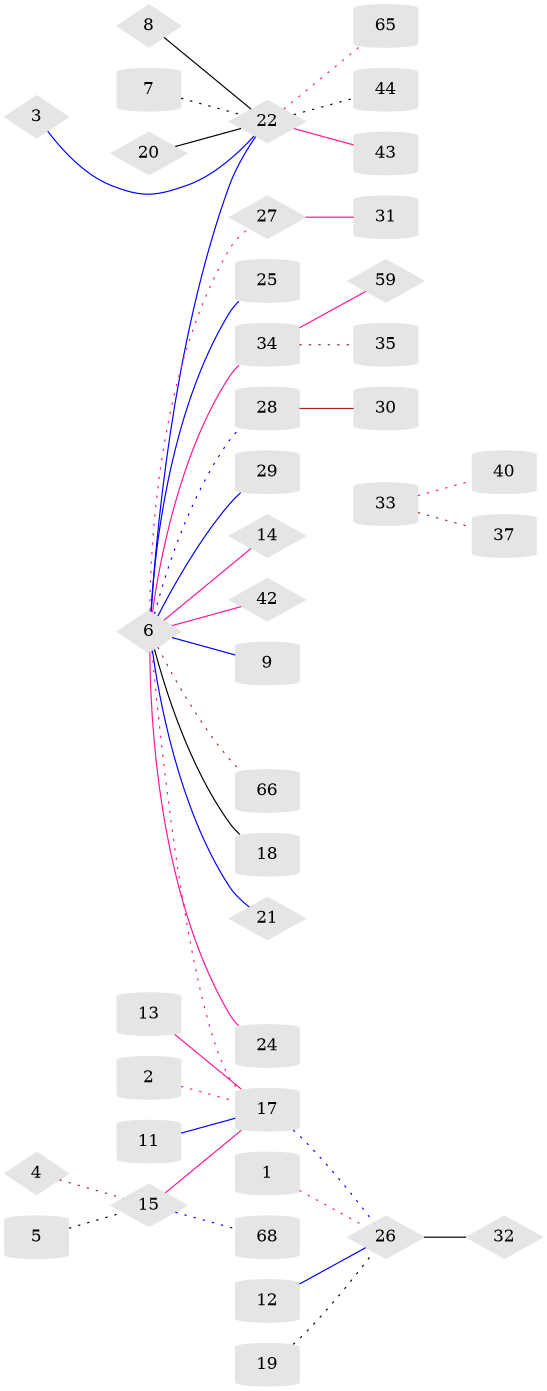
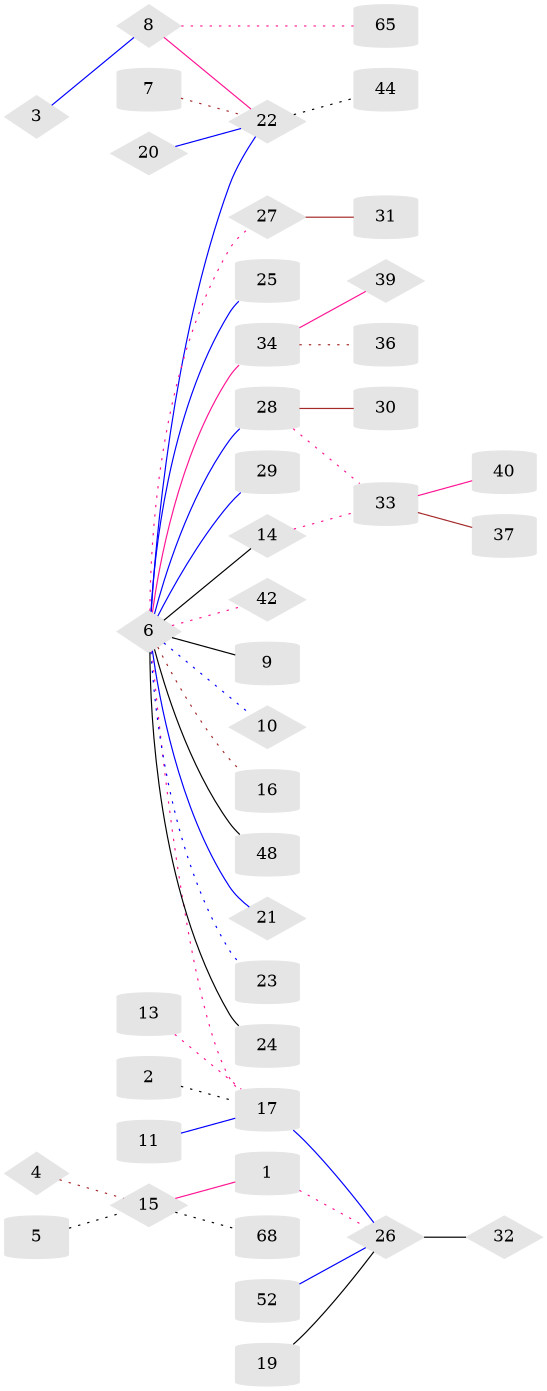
(207, 73) -> (207, 73)
(322, 78) -> (268, 26)
(211, 106) -> (211, 106)
(208, 138) -> (208, 138)
(386, 153) -> none
(149, 194) -> (93, 71)
(330, 217) -> (330, 217)
(386, 281) -> (386, 281)
(386, 345) -> (386, 345)
none -> (326, 456)
(445, 488) -> (445, 488)
(188, 517) -> (188, 517)
(445, 520) -> (445, 520)
none -> (324, 521)
(207, 584) -> (207, 584)
(207, 616) -> (207, 616)
(204, 646) -> (204, 646)
none -> (267, 727)
(157, 769) -> (157, 769)
(267, 791) -> (267, 791)
(267, 855) -> (267, 855)
none -> (267, 982)
(208, 1062) -> (208, 1062)
(208, 1094) -> (208, 1094)
(203, 1162) -> (205, 1190)
(335, 1175) -> (335, 1175)
(205, 1220) -> (205, 1220)
(335, 1300) -> (335, 1300)
(267, 1301) -> (267, 1301)
